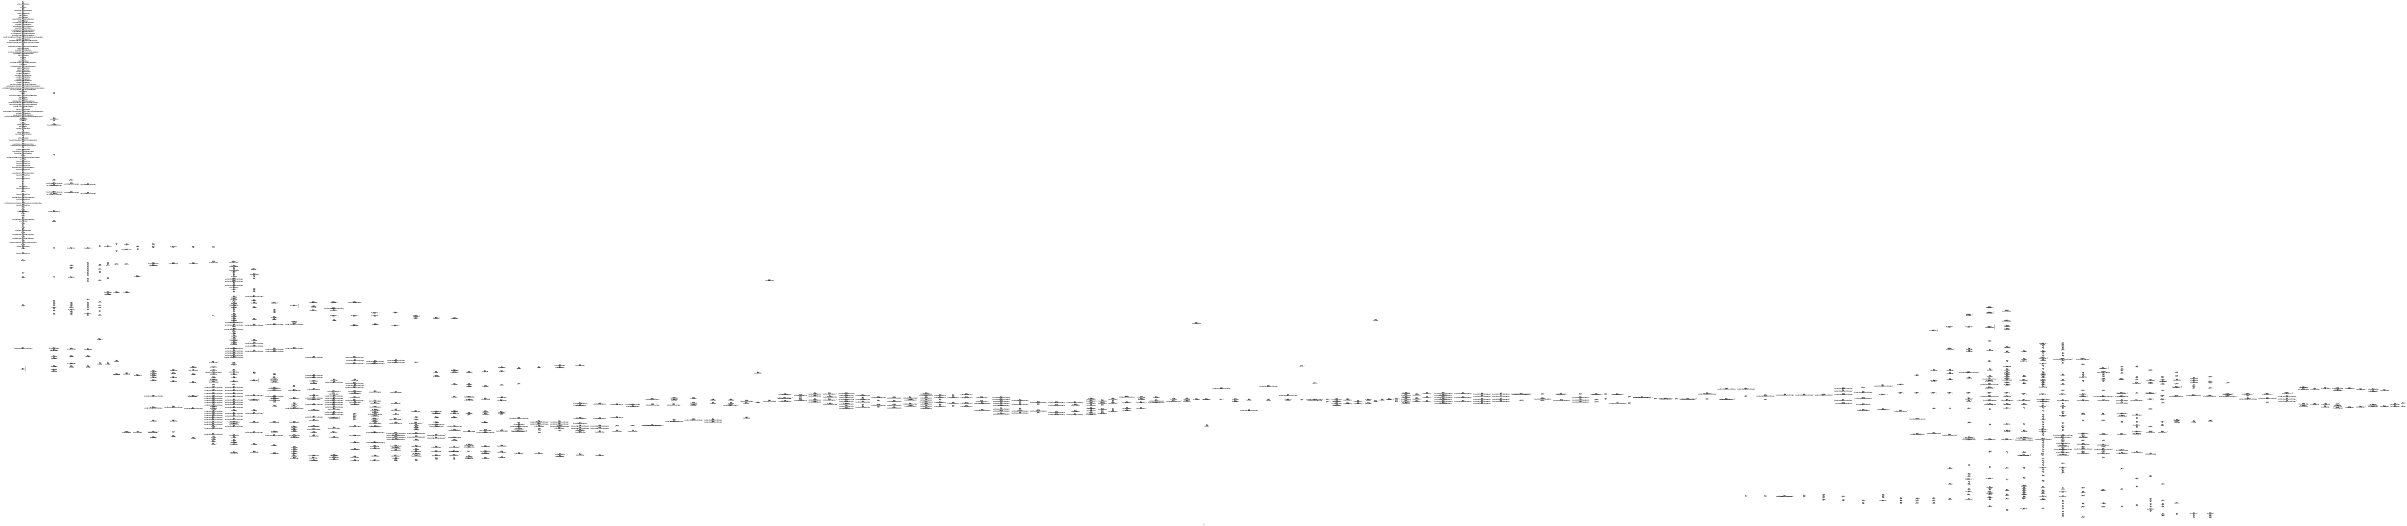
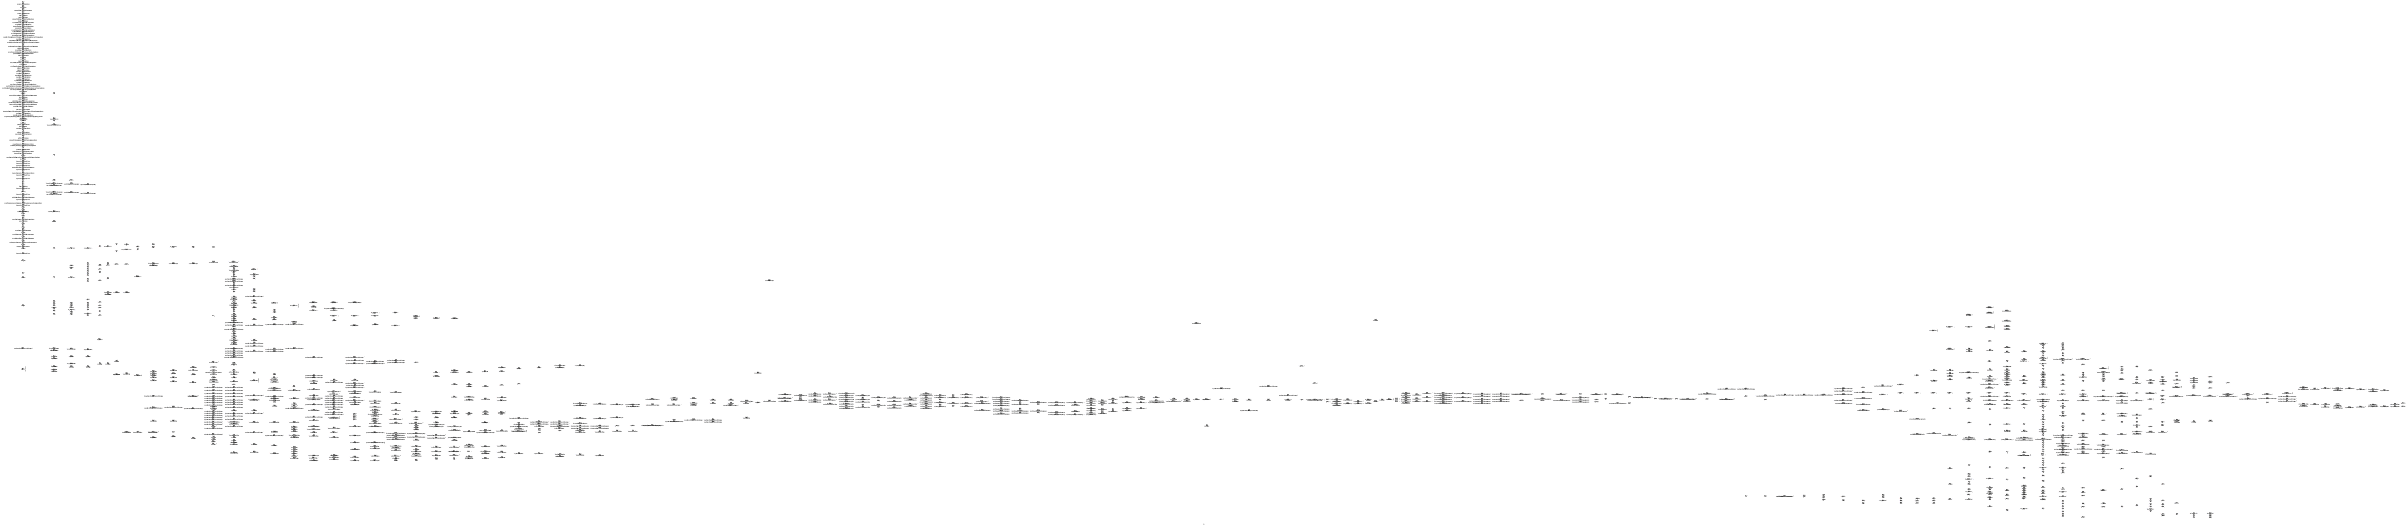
none -> (1950, 376)
